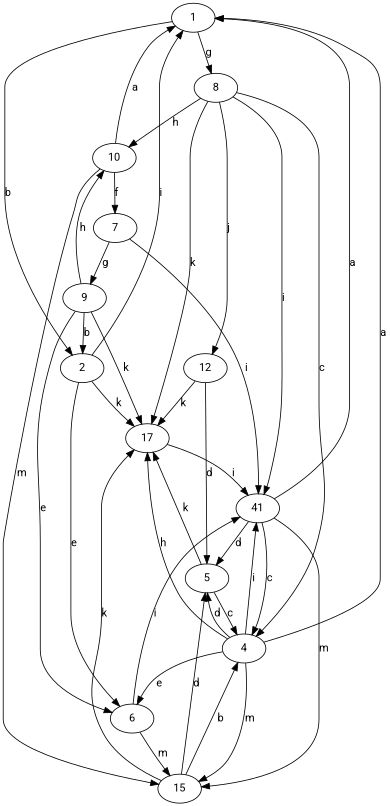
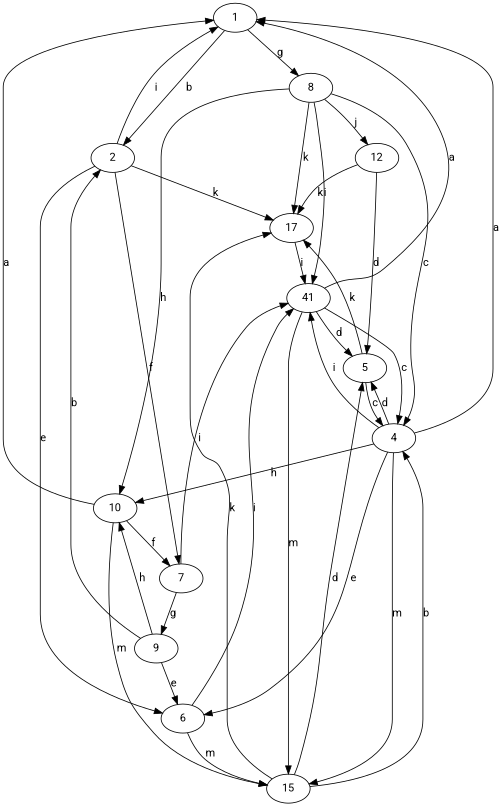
(116, 364) -> none
none -> (146, 364)
(165, 562) -> (259, 472)
